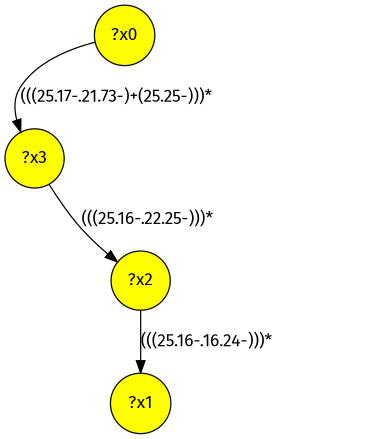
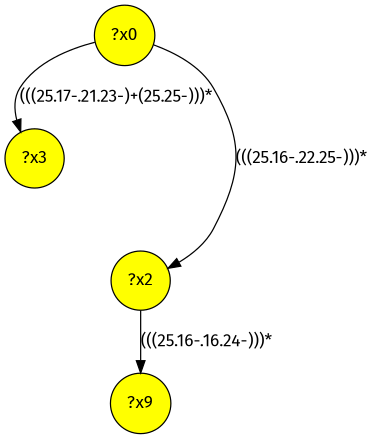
(117, 97) -> (117, 97)
(76, 222) -> (235, 145)
(141, 403) -> (141, 403)
